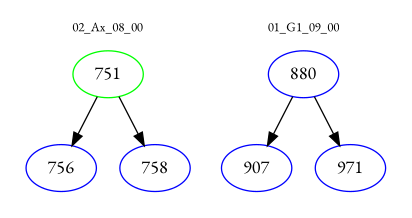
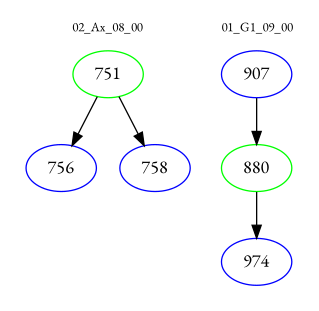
(304, 74) -> (257, 168)
(283, 115) -> (257, 115)
(350, 168) -> (257, 262)
